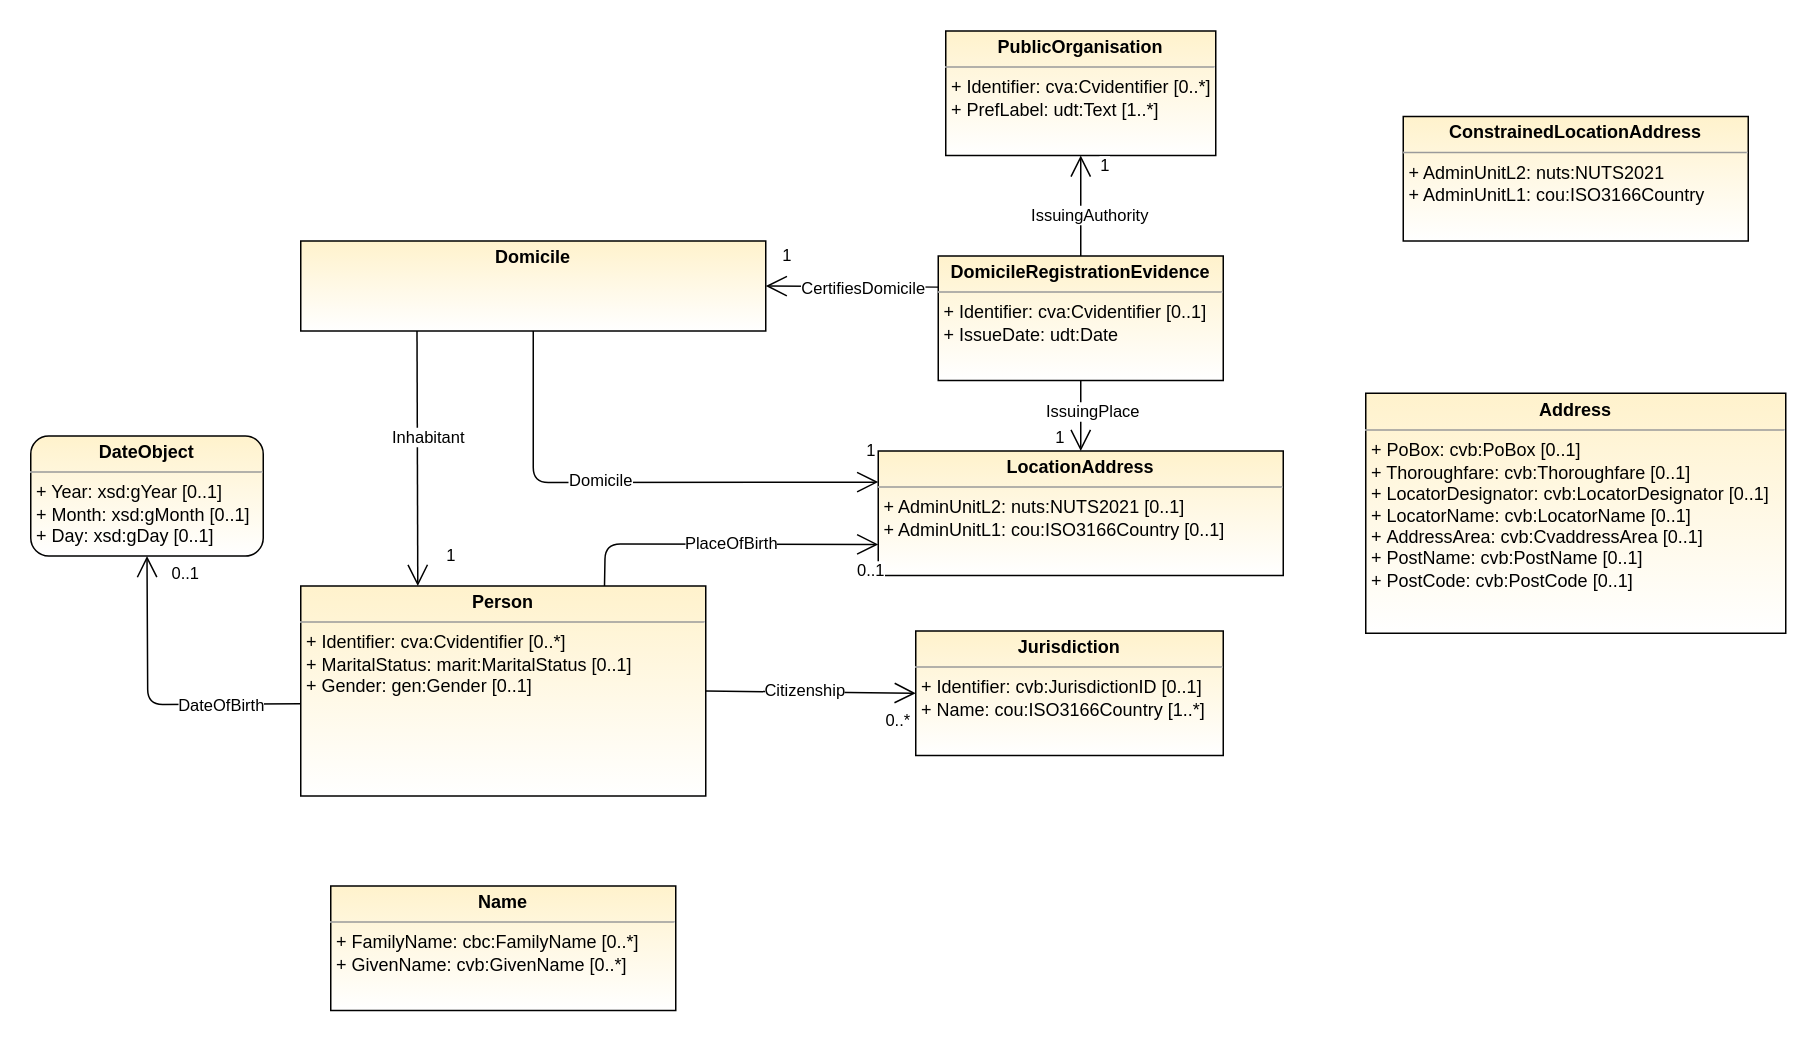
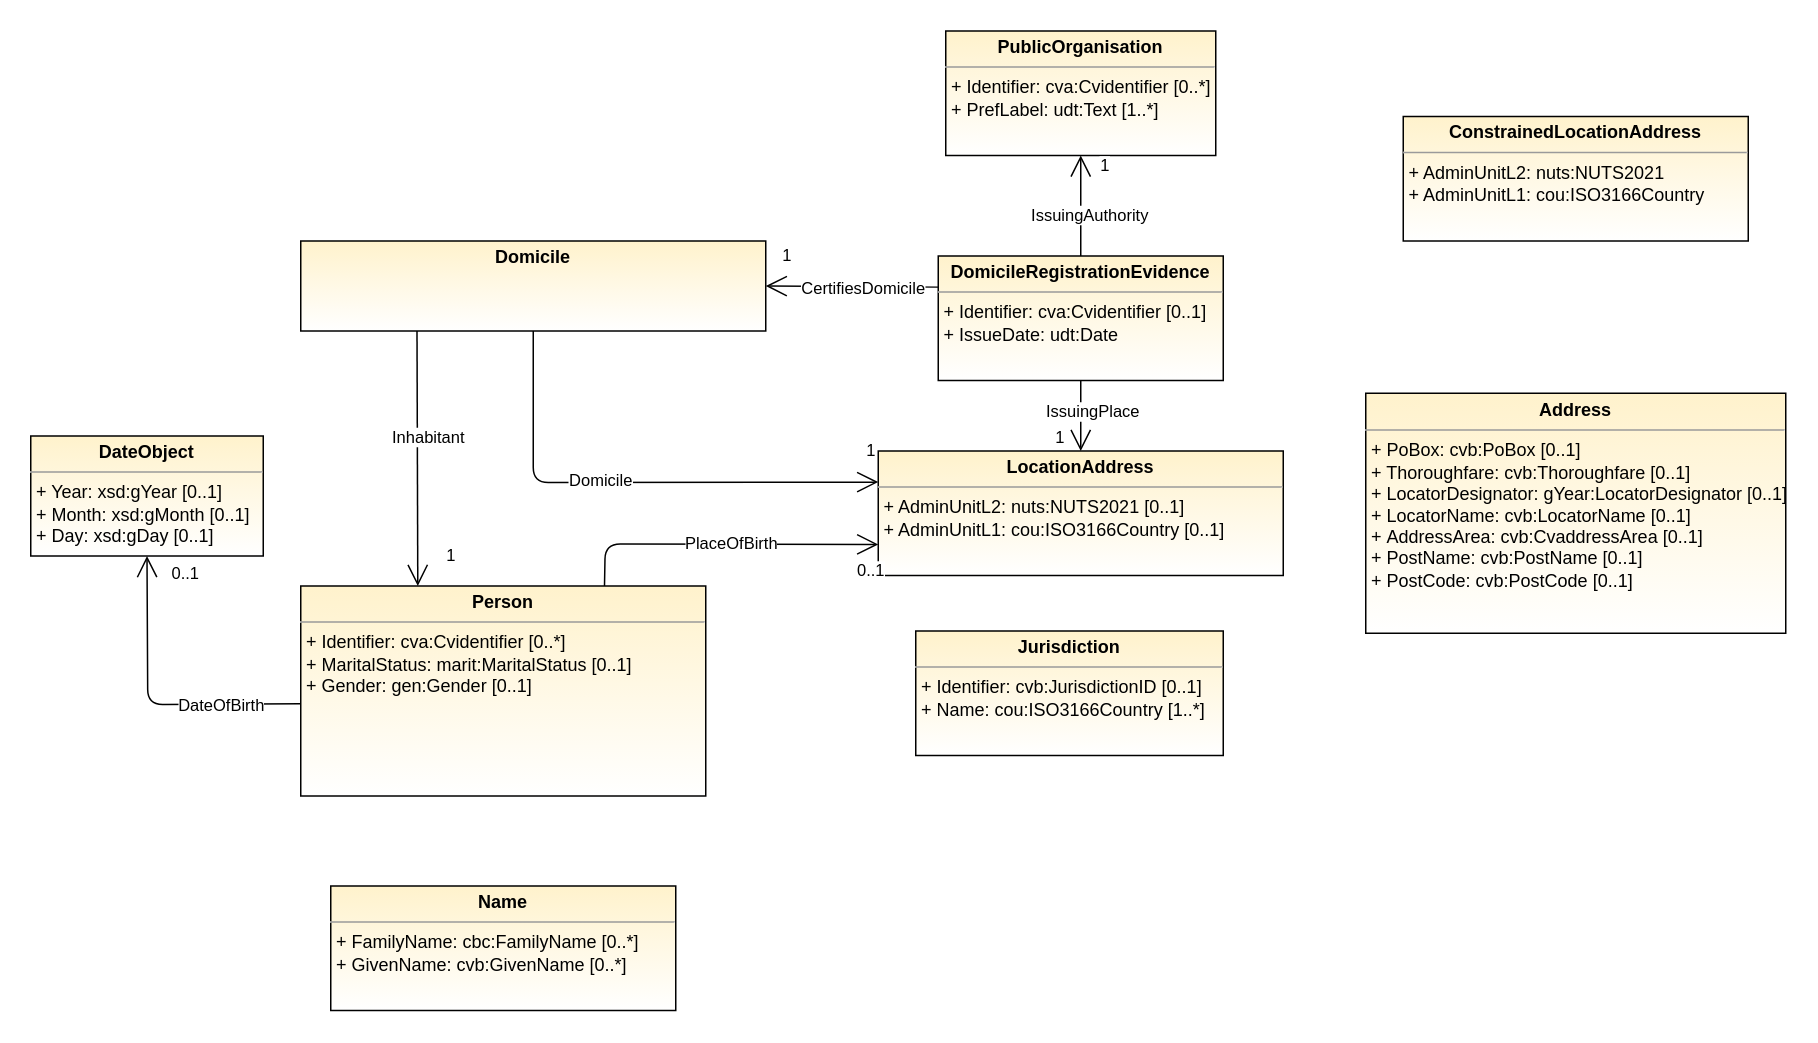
(1594, 480) -> (1604, 480)
(147, 496) -> (147, 496)
(809, 692) -> none
